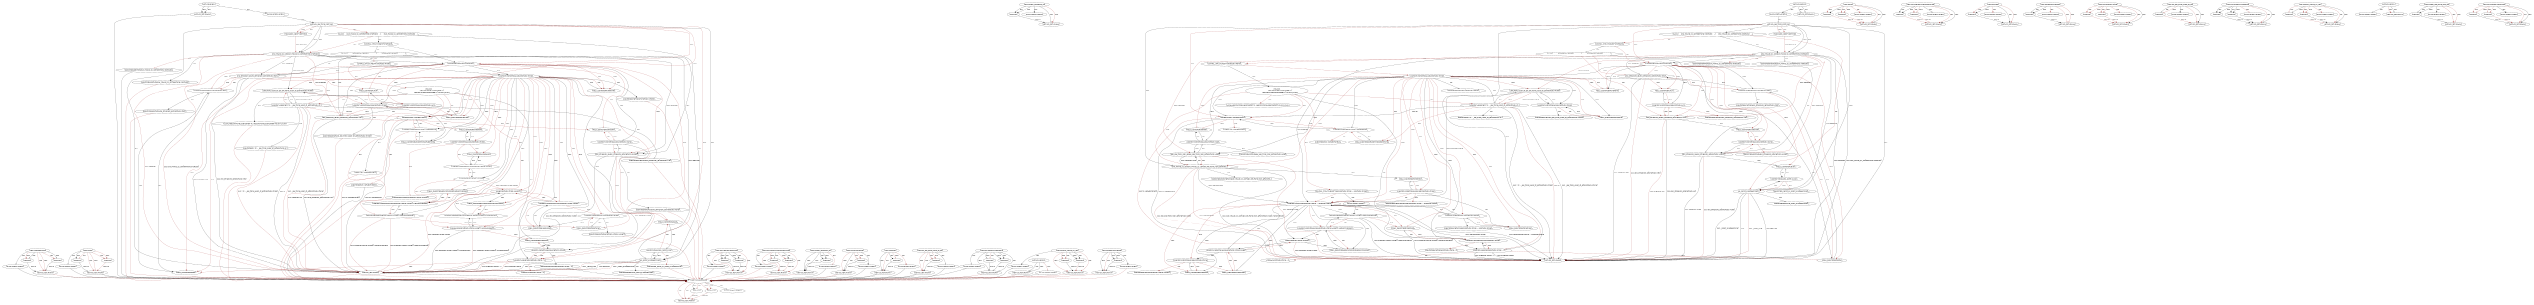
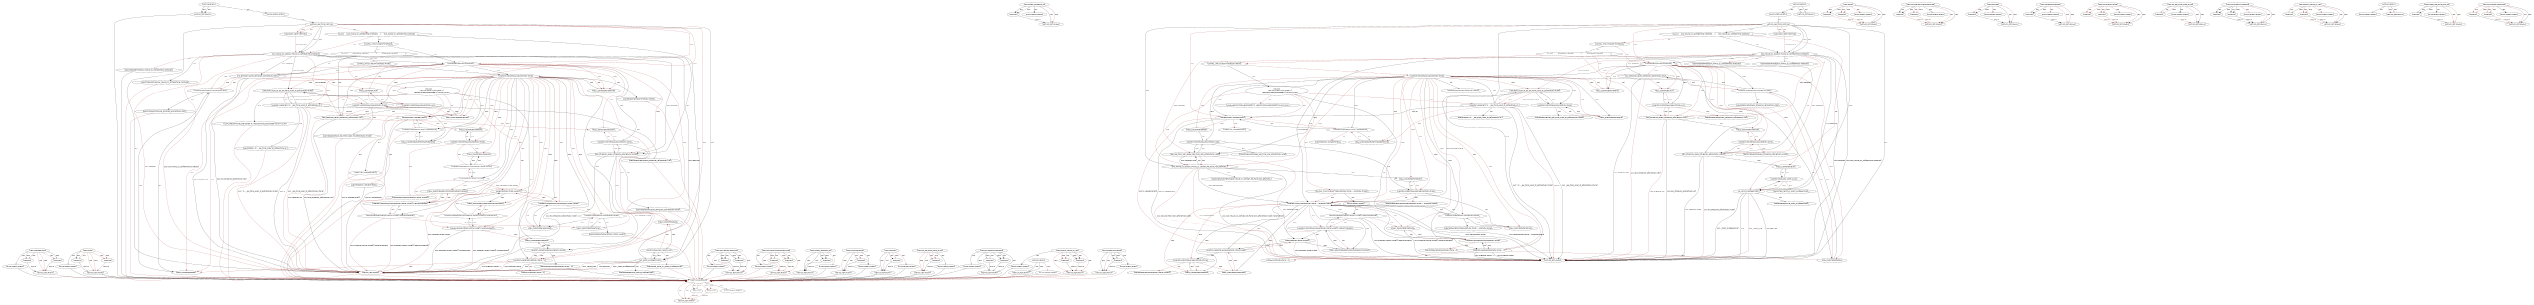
(1196, 137) -> (1324, 149)
